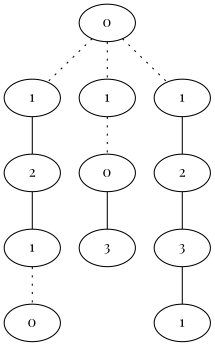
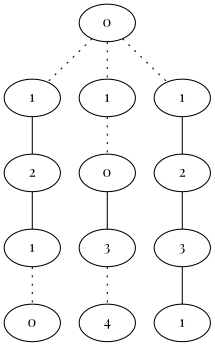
none -> (107, 323)
